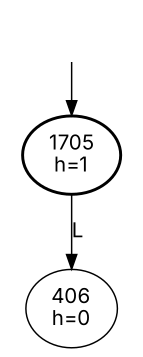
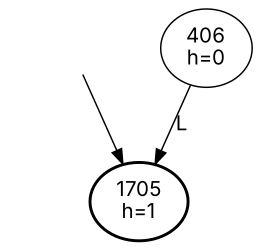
(72, 224) -> (176, 118)
